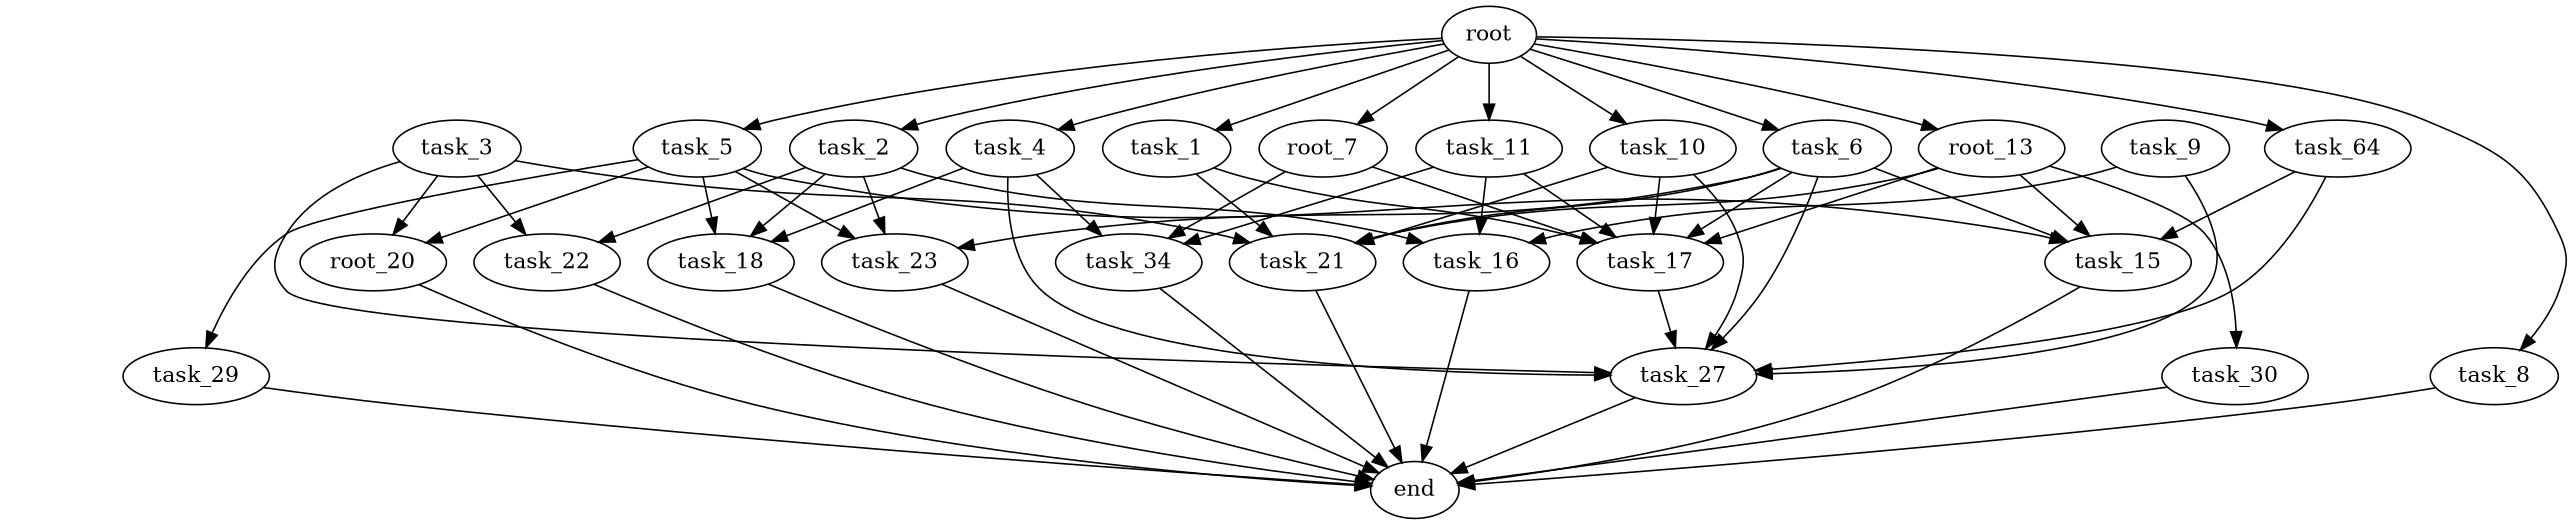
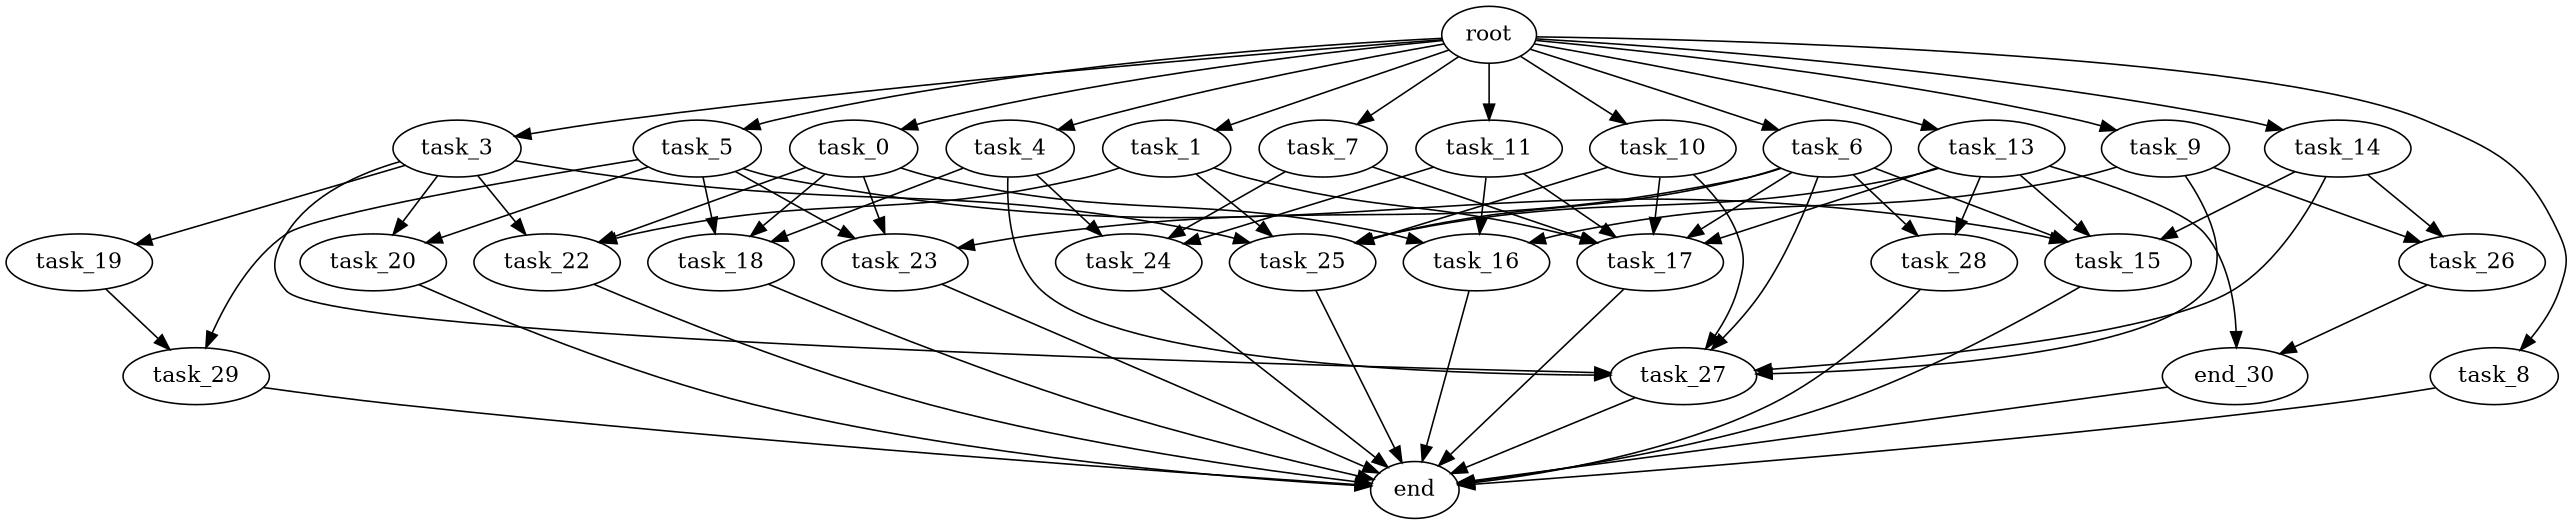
none -> (1820, 74)
none -> (849, 93)
(854, 149) -> (854, 149)
(1323, 149) -> (1323, 149)
(1992, 149) -> (1992, 149)
(2338, 149) -> (2338, 149)
none -> (830, 208)
none -> (79, 262)
(373, 262) -> (373, 262)
(1129, 262) -> (1129, 262)
(1303, 262) -> (1303, 262)
none -> (1944, 262)
none -> (2472, 262)
(1665, 311) -> (1550, 359)
(2235, 376) -> (2235, 376)
